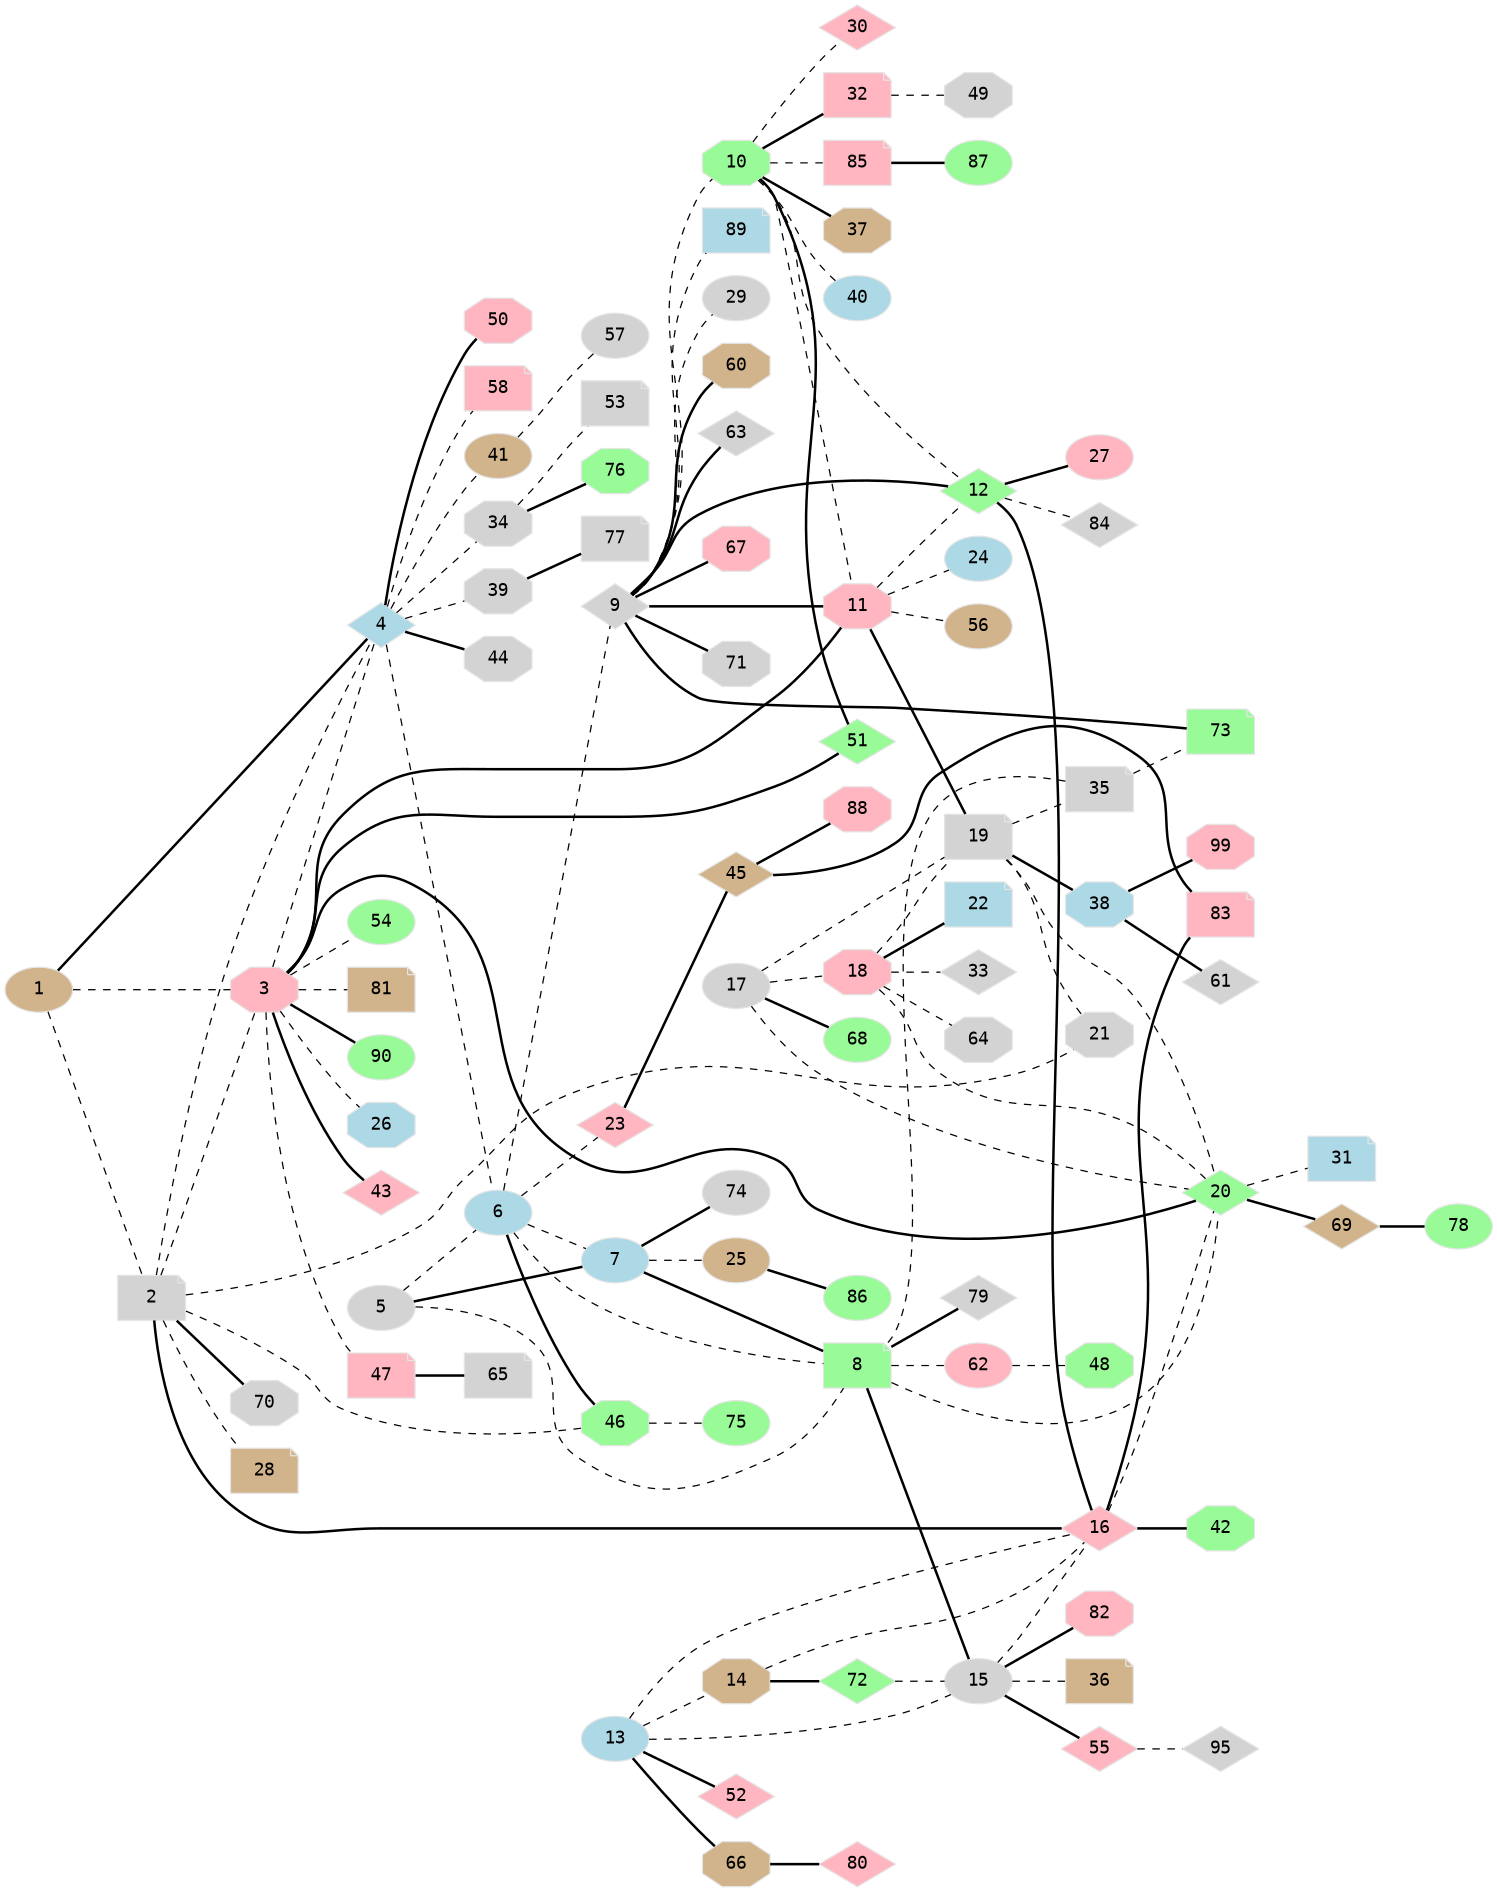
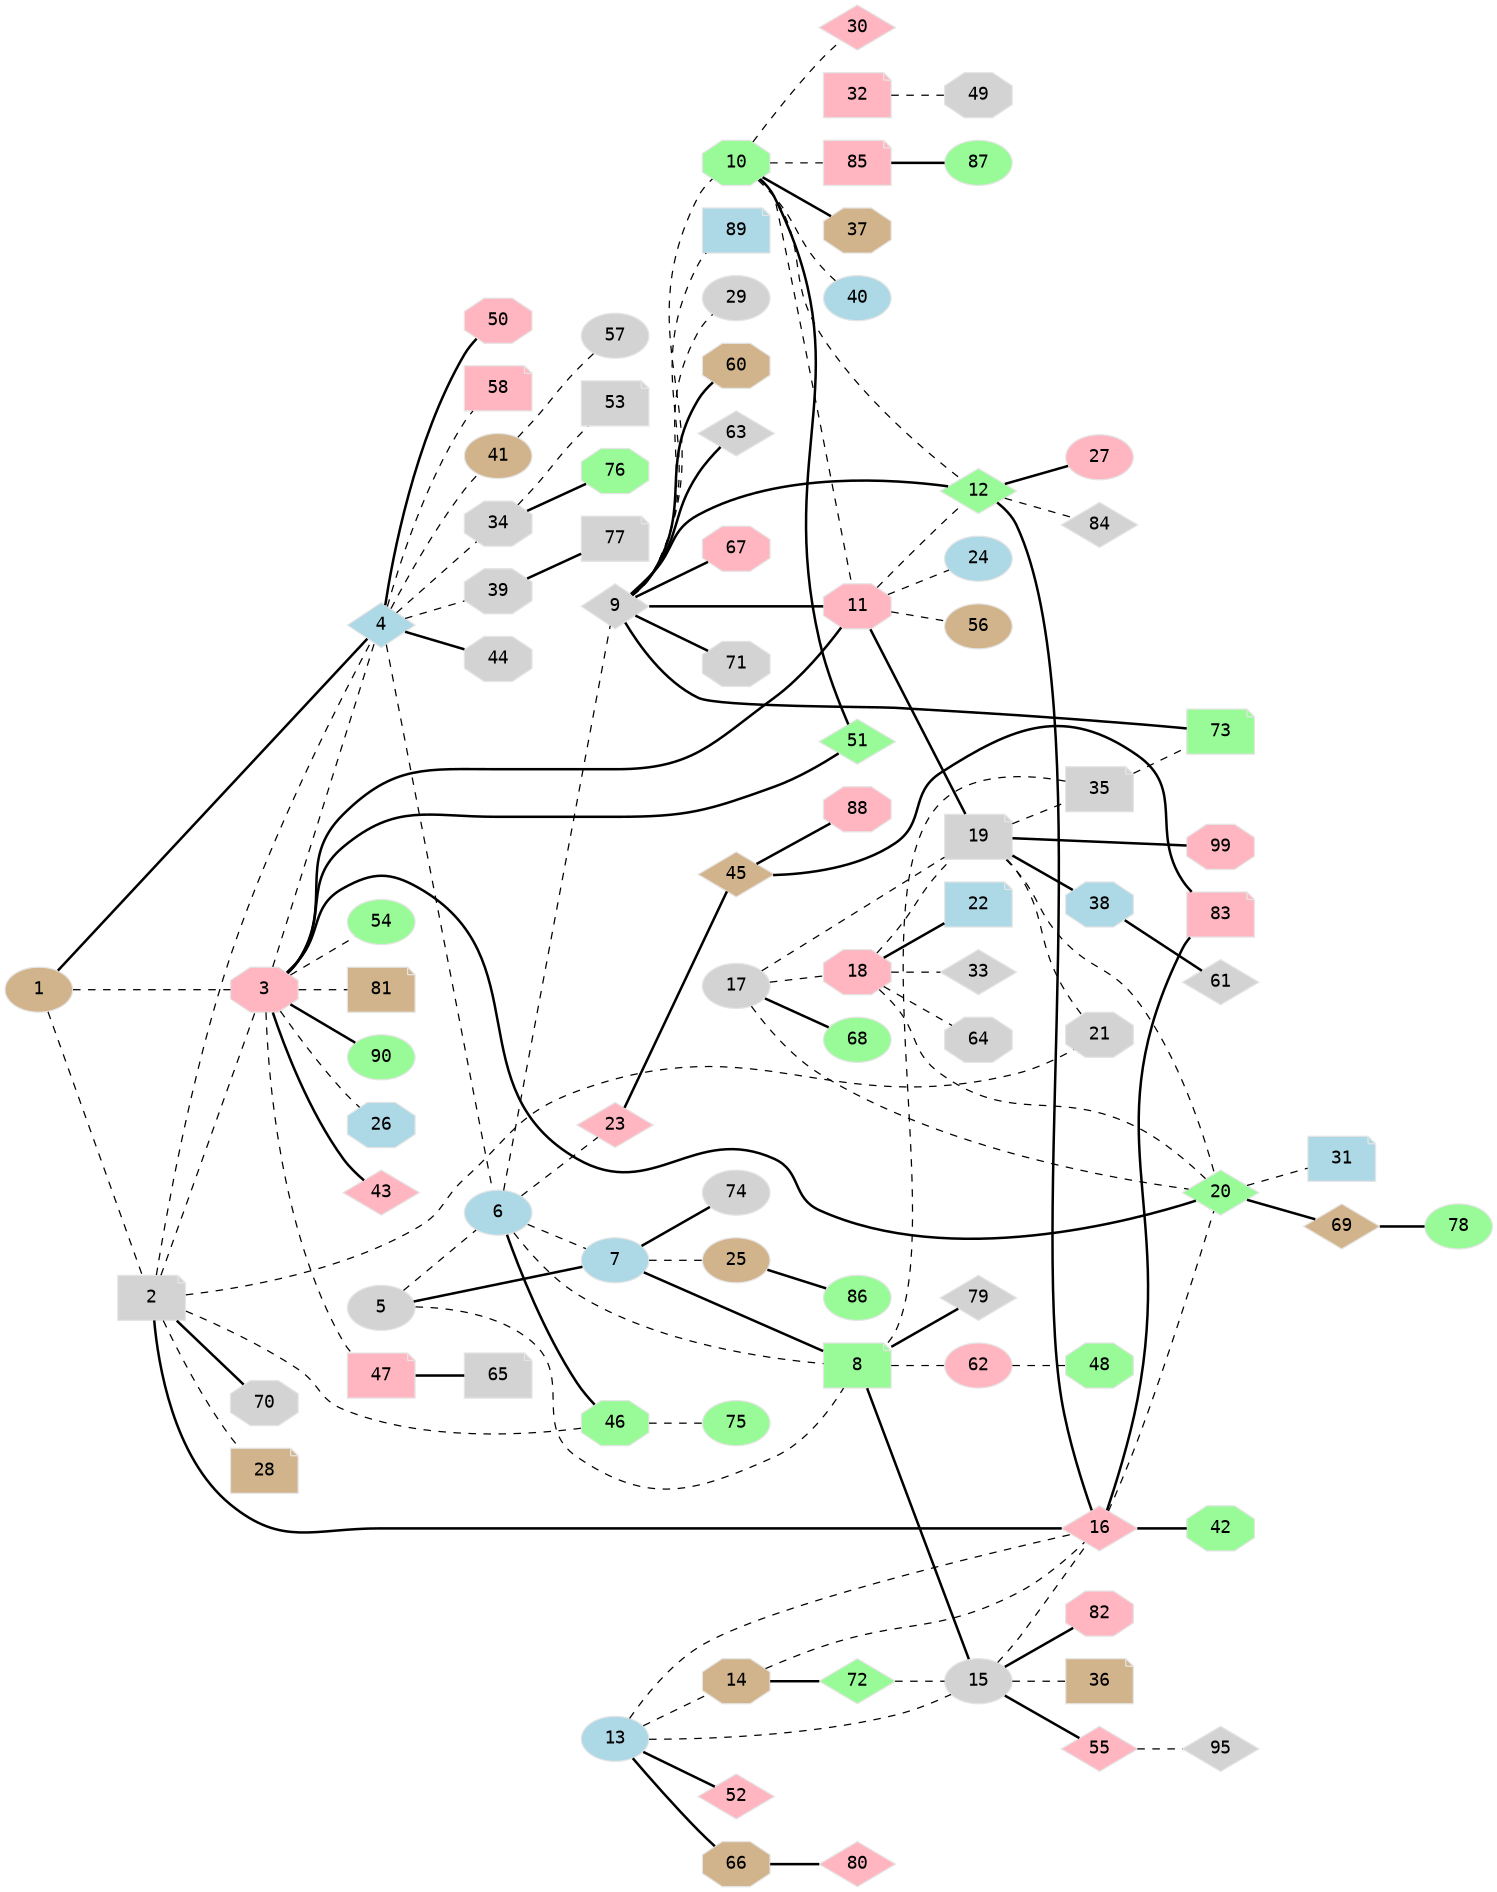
(793, 131) -> none
(1160, 876) -> (1100, 842)
(1116, 1410) -> none
